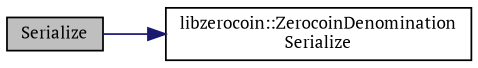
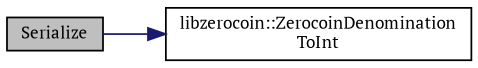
(319, 34) -> (319, 34)
